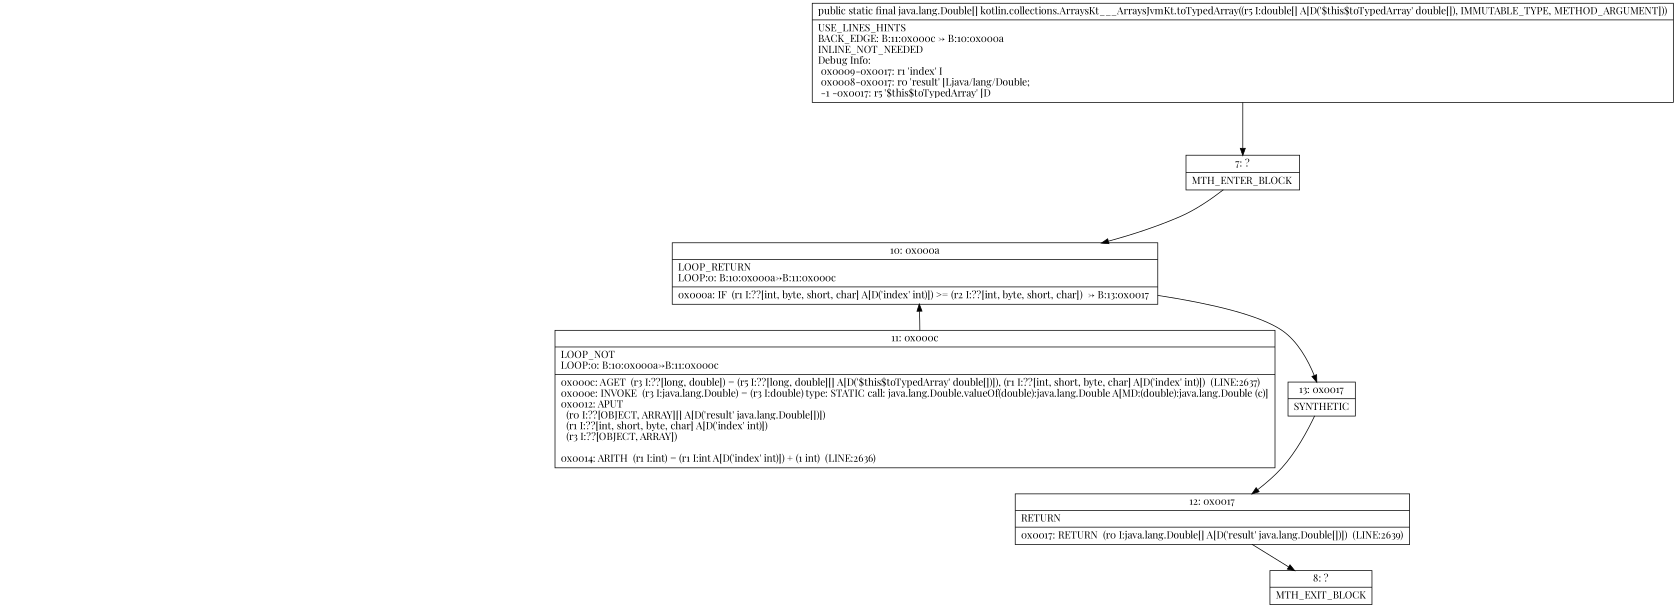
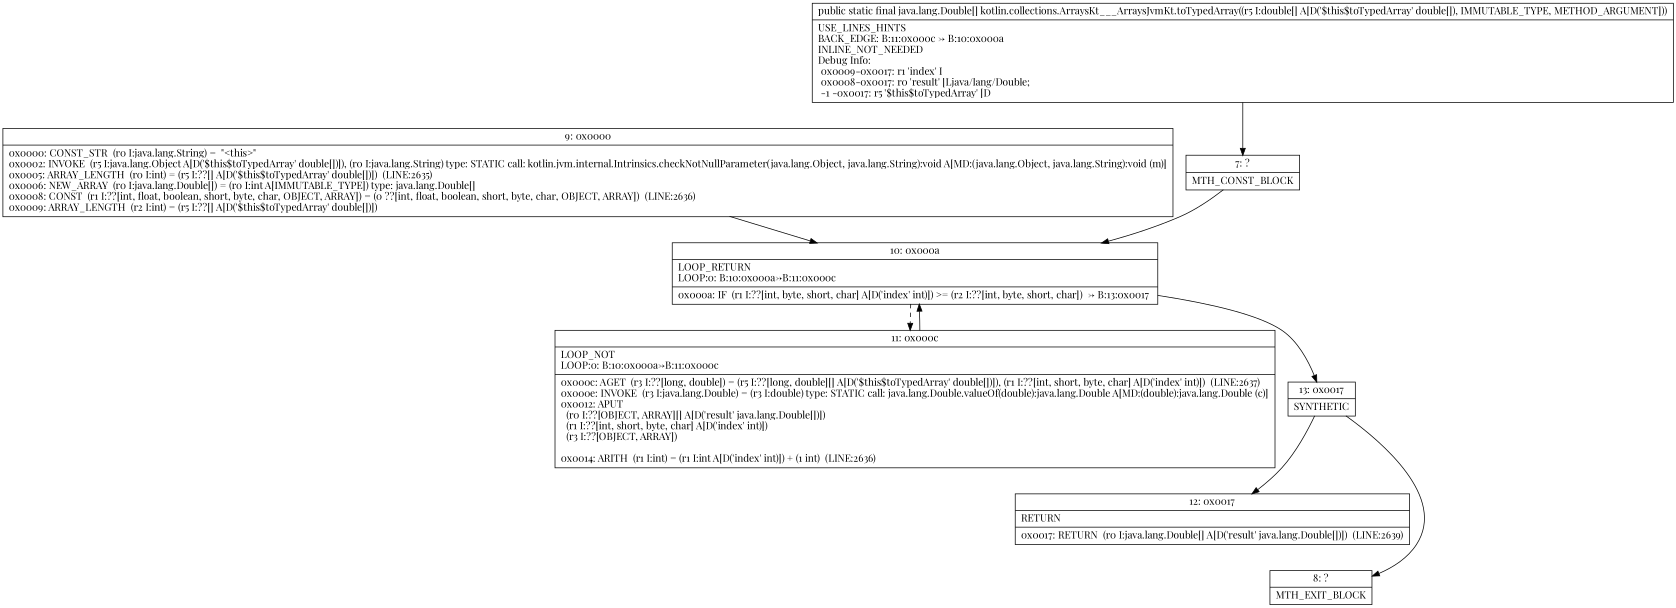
none -> (588, 173)
(1242, 181) -> (1243, 181)
none -> (910, 314)
(1270, 556) -> (1417, 491)
